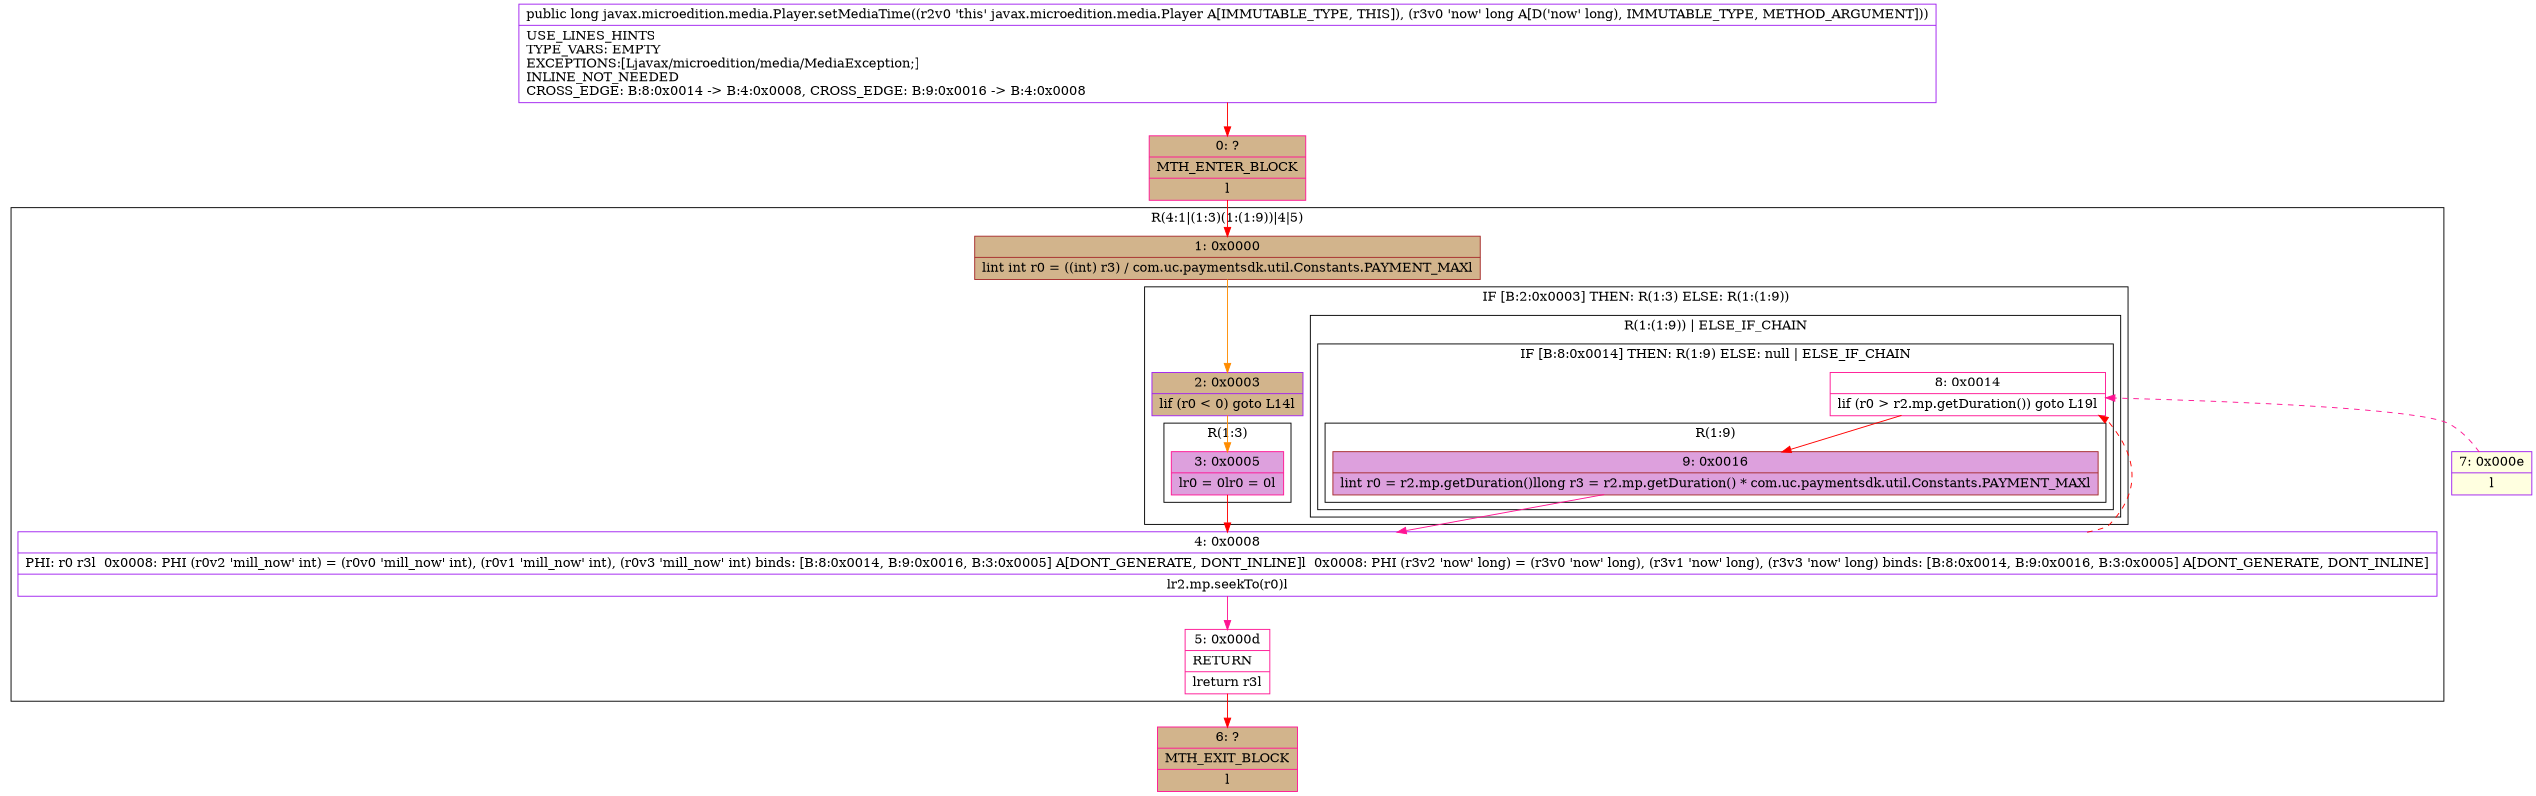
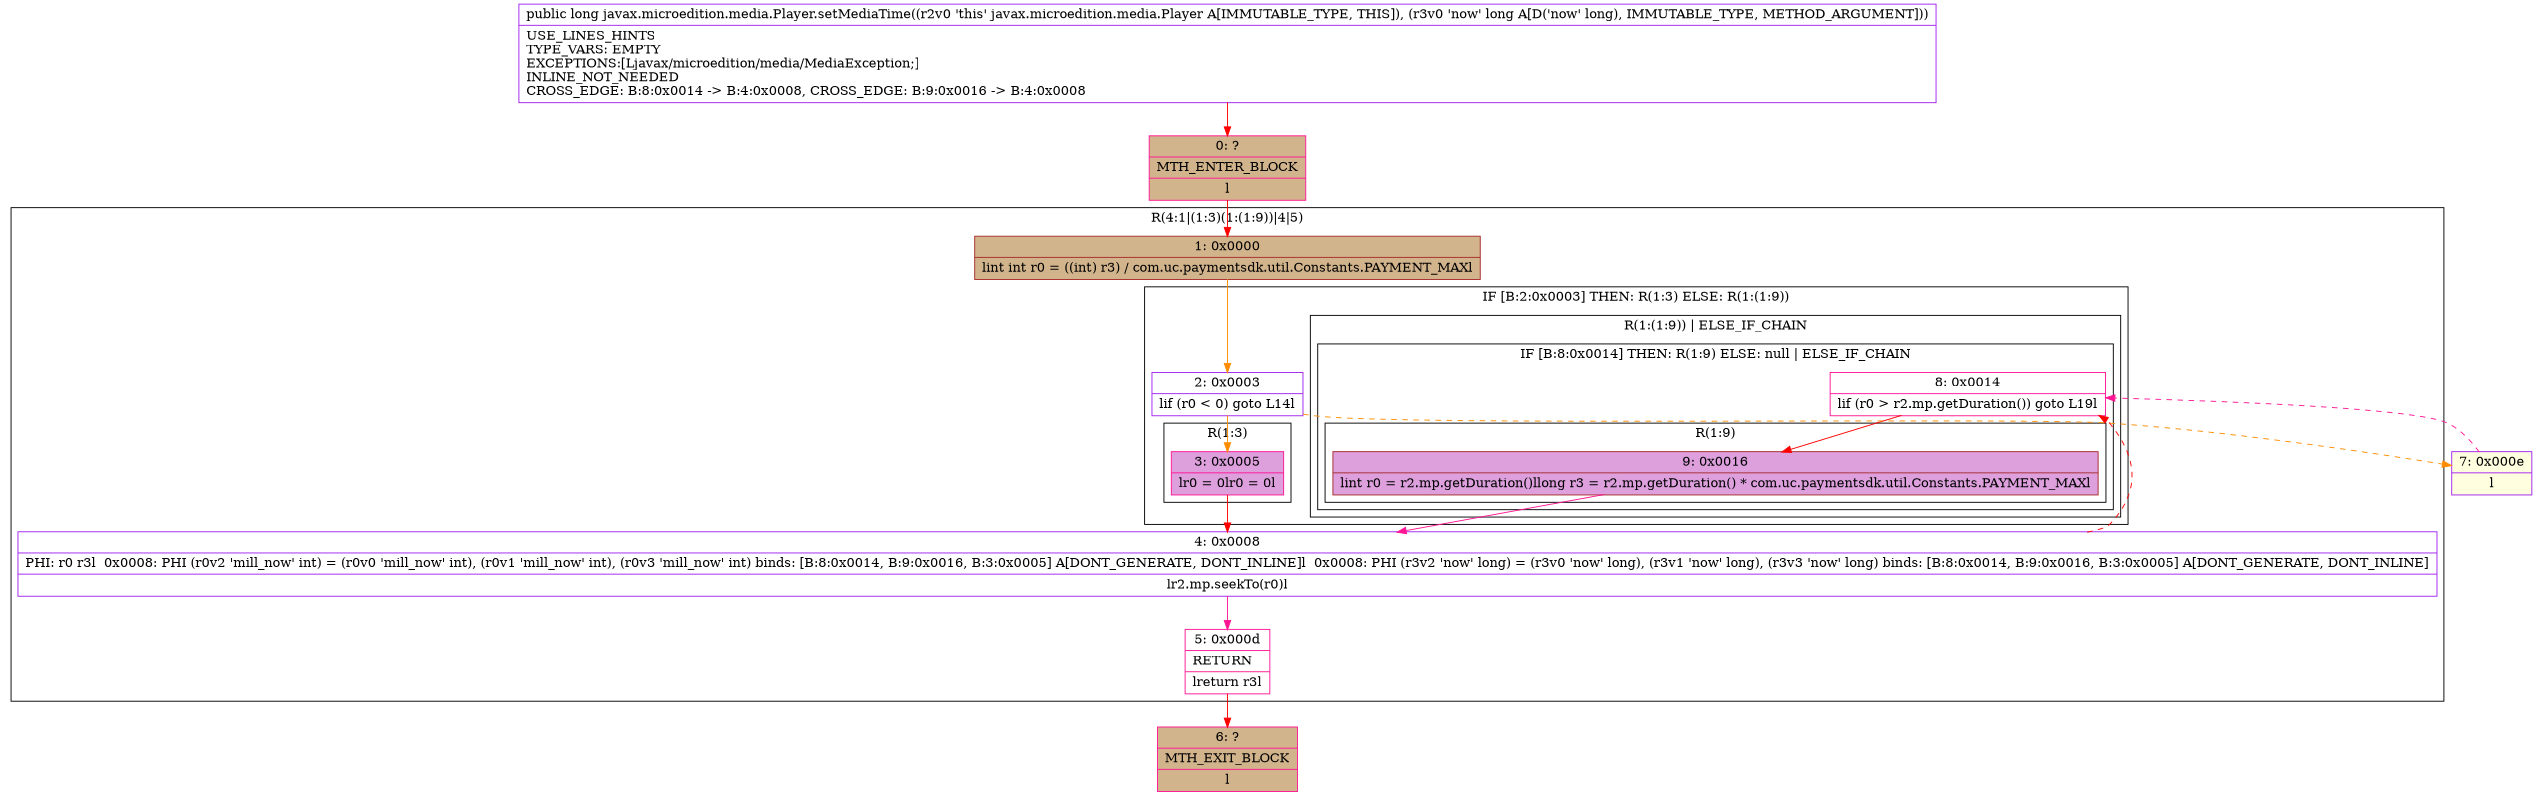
(1227, 394) -> (1227, 394)
none -> (2159, 427)
